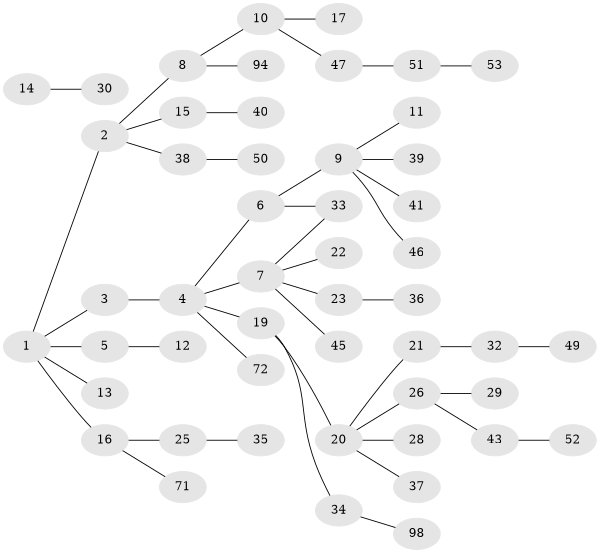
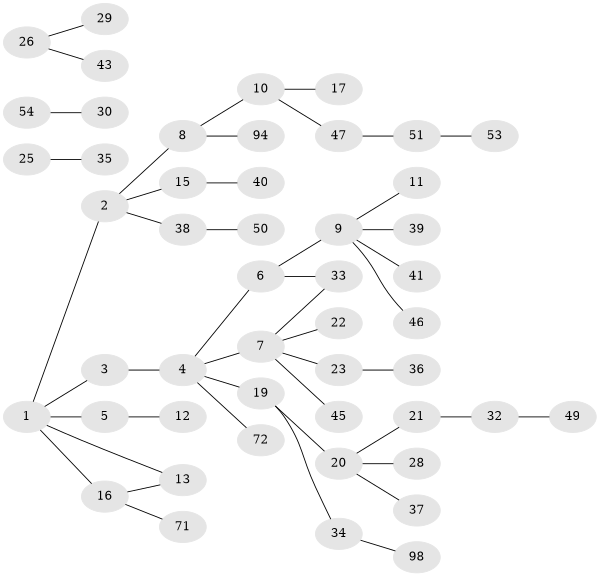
(27, 89) -> (27, 113)
(378, 417) -> none
(144, 440) -> (144, 488)
(573, 440) -> none
